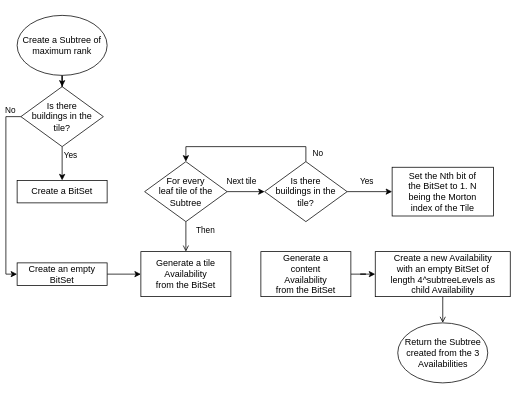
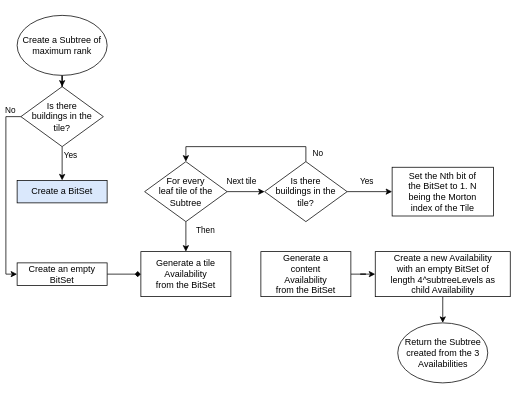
(62, 192) -> (62, 192)
(186, 246) -> (186, 245)
(134, 274) -> (134, 274)
(443, 318) -> (443, 316)
